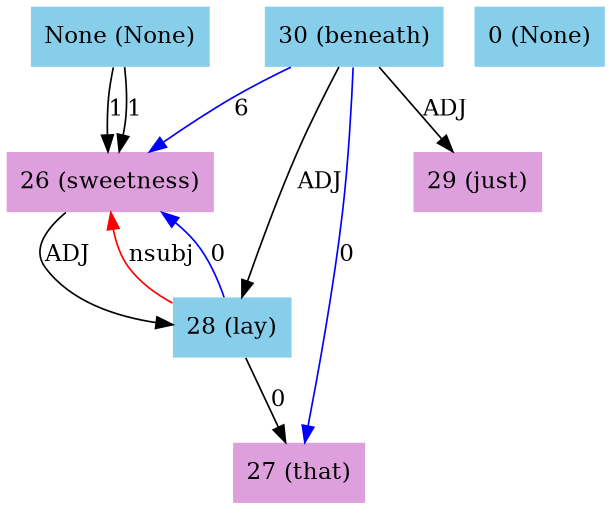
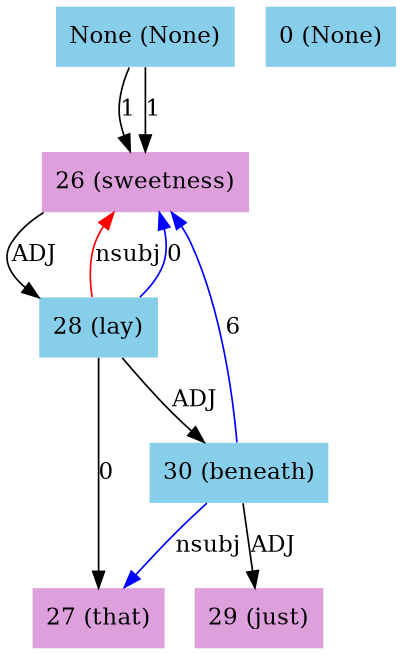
(289, 172) -> (156, 396)
(348, 255) -> (209, 546)
